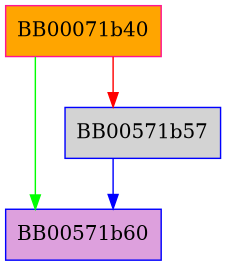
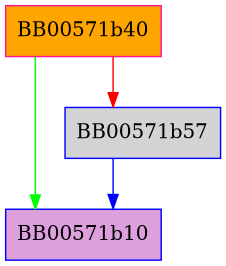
(83, 31) -> (83, 31)
(83, 235) -> (83, 235)
